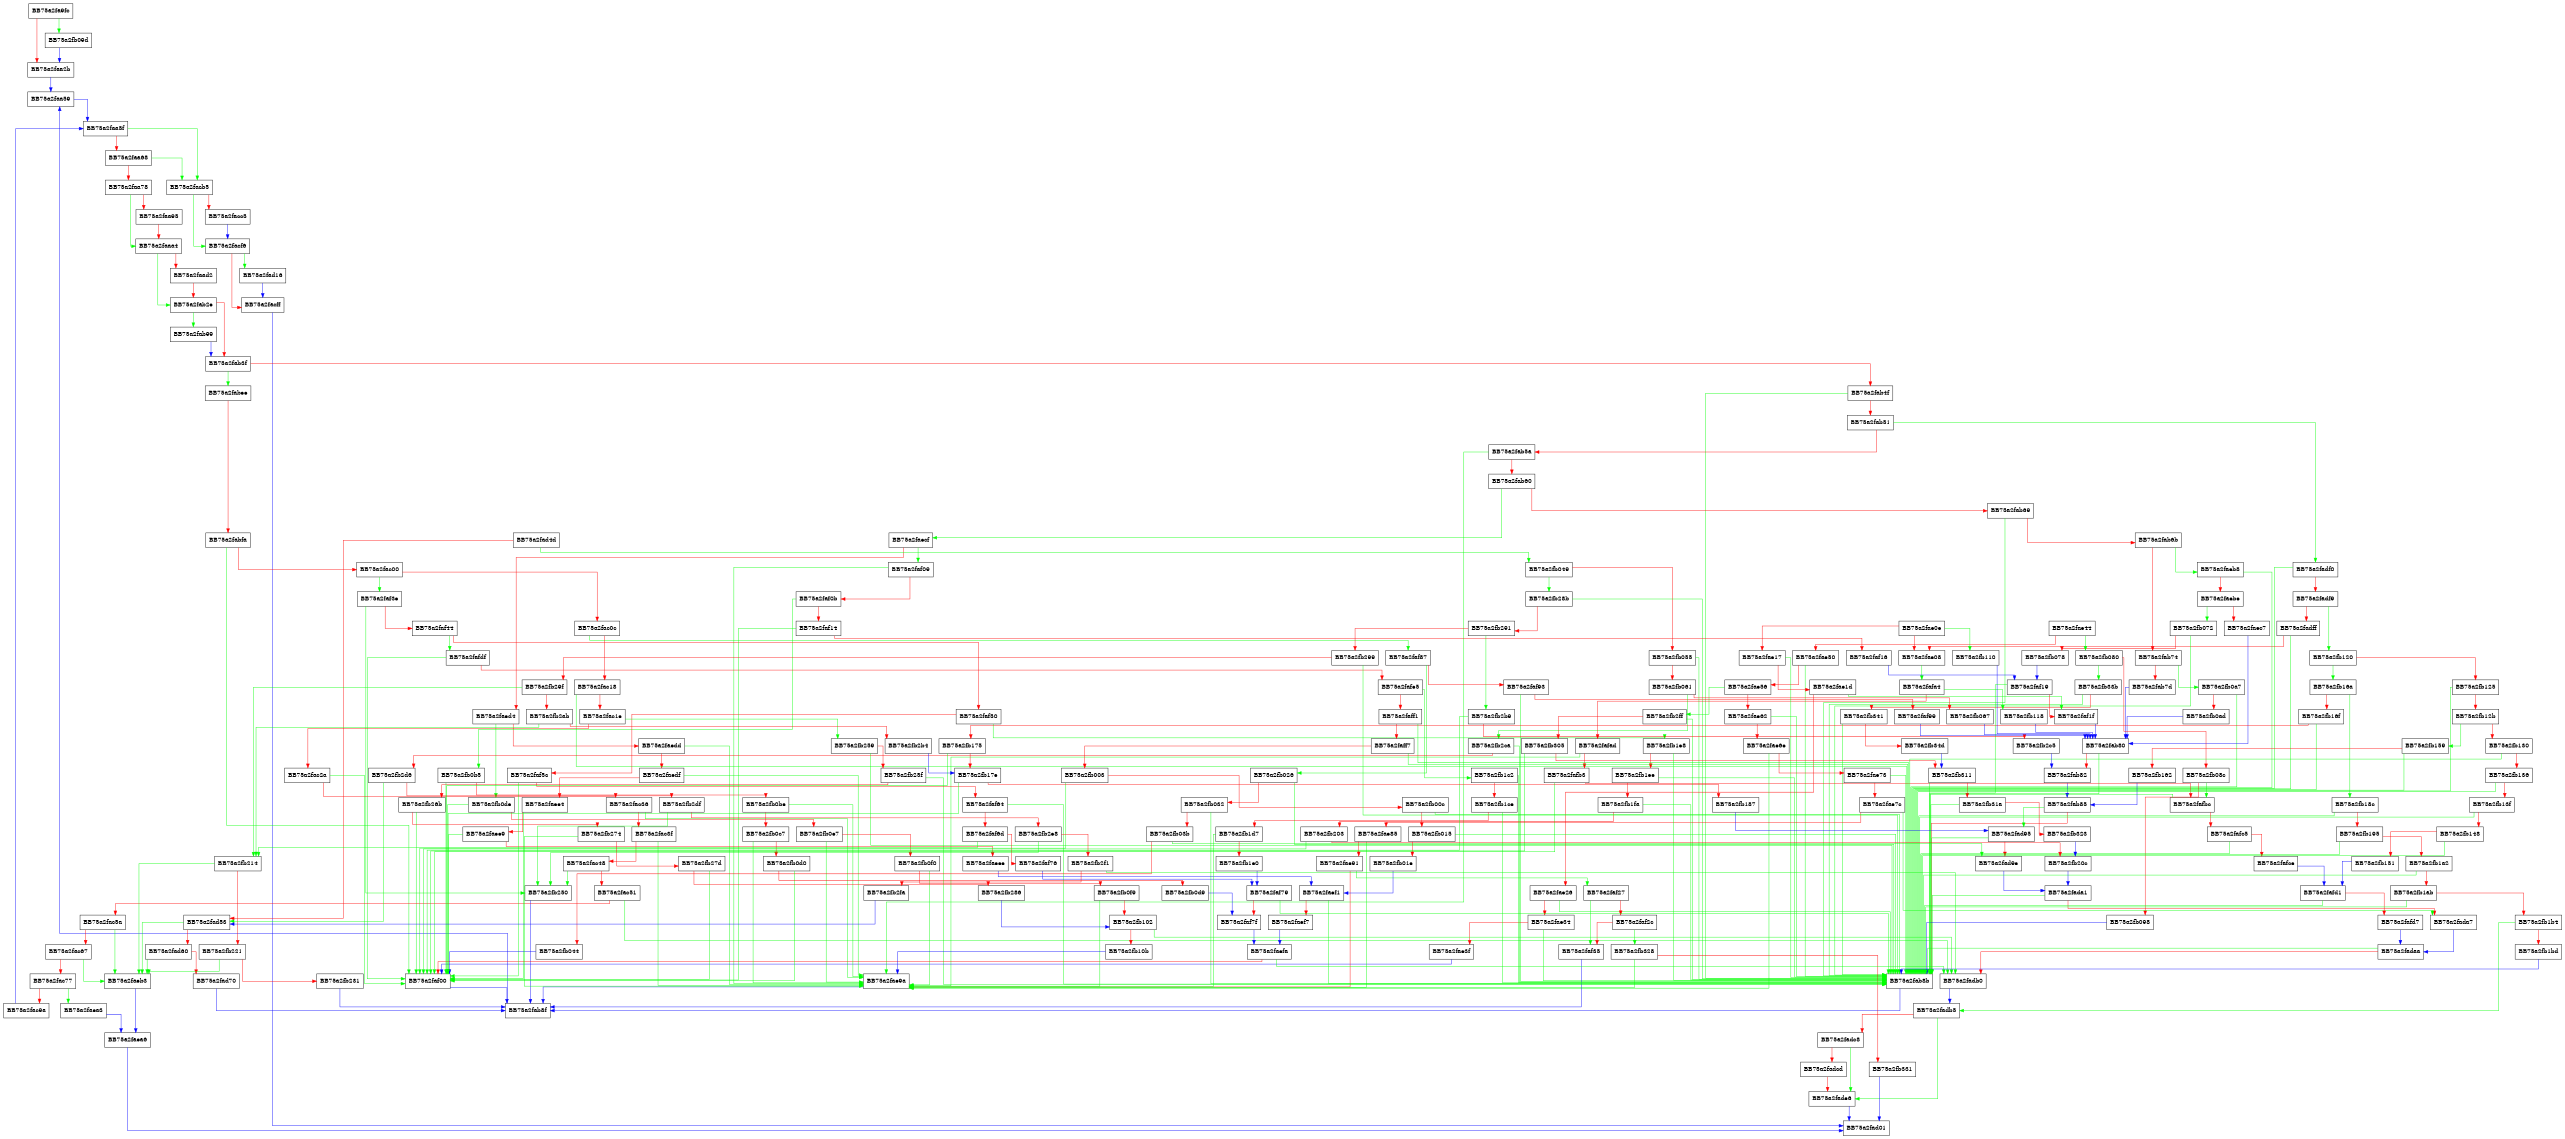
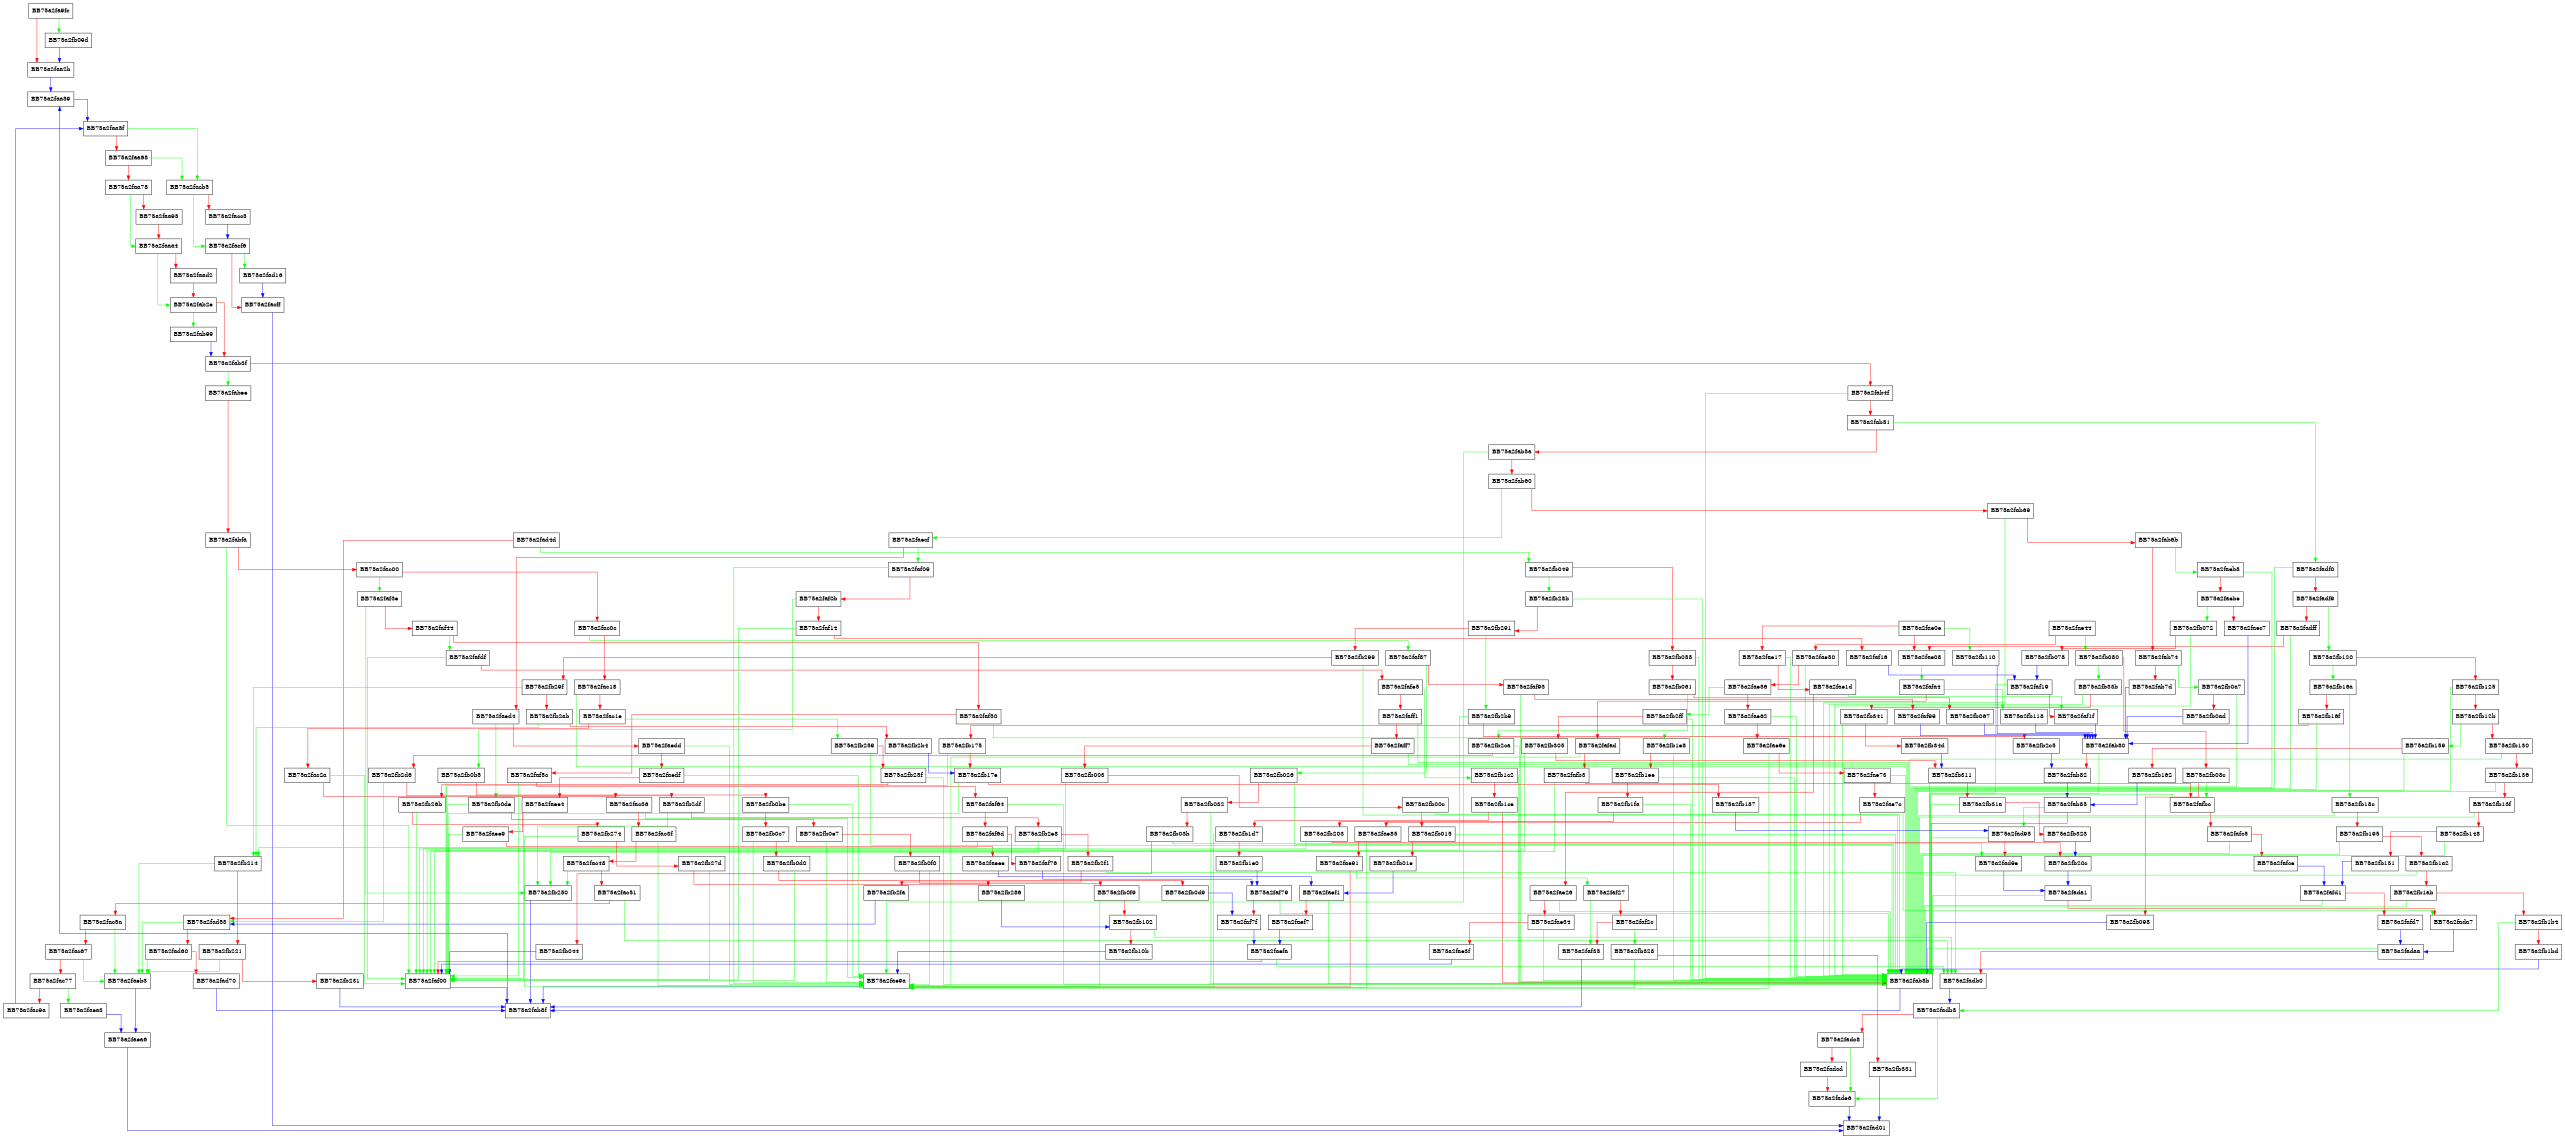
(1503, 977) -> (1503, 977)
